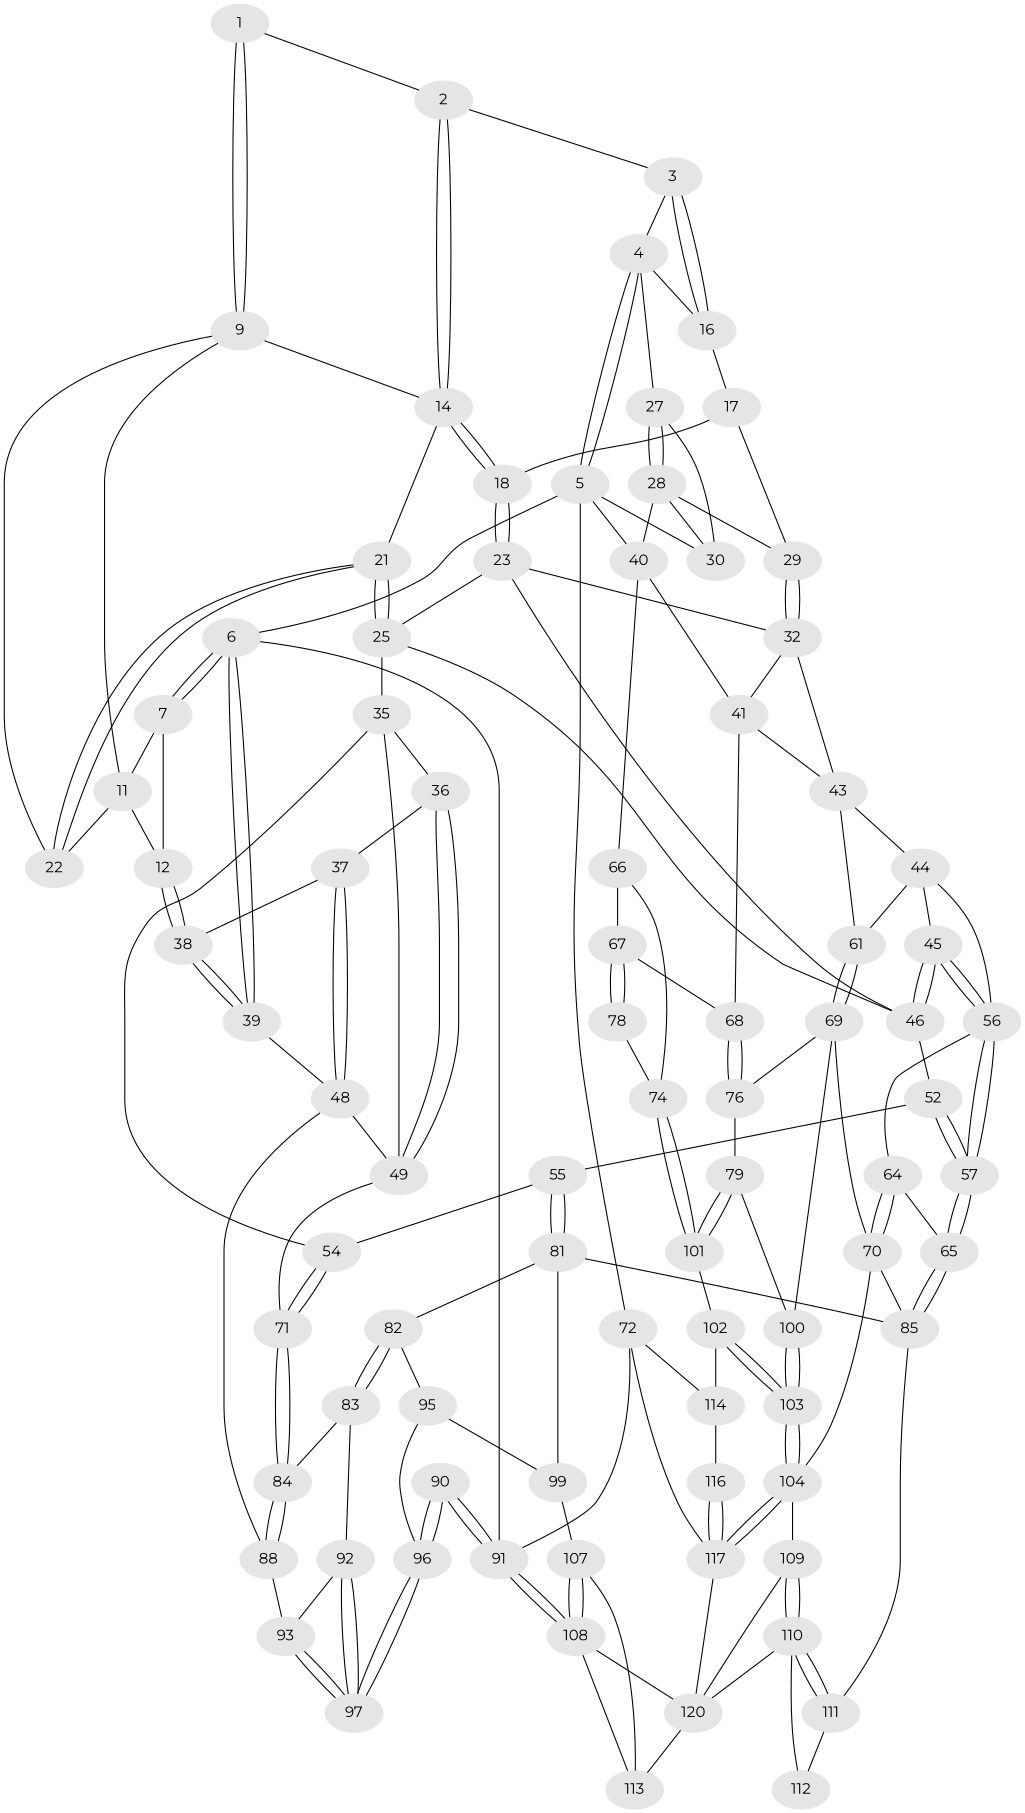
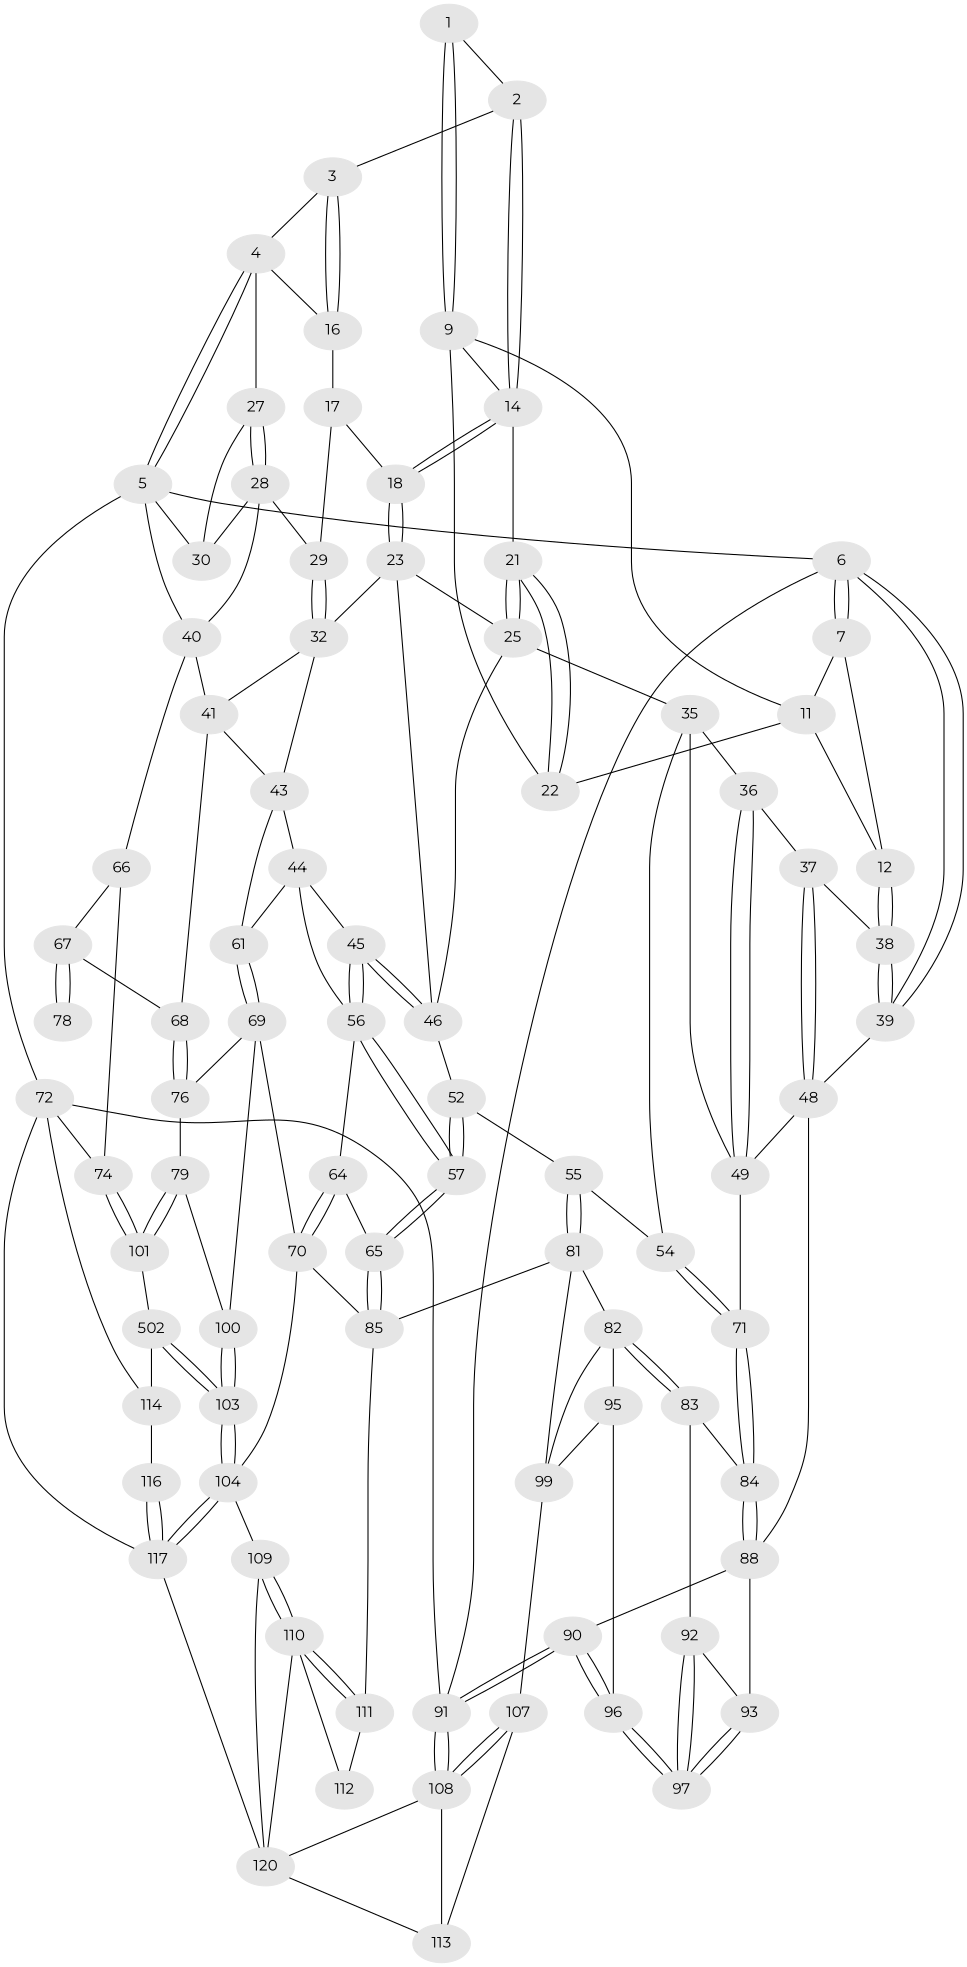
(638, 1060) -> (74, 1137)
(716, 1329) -> (151, 1329)
none -> (568, 1402)
none -> (661, 1598)
